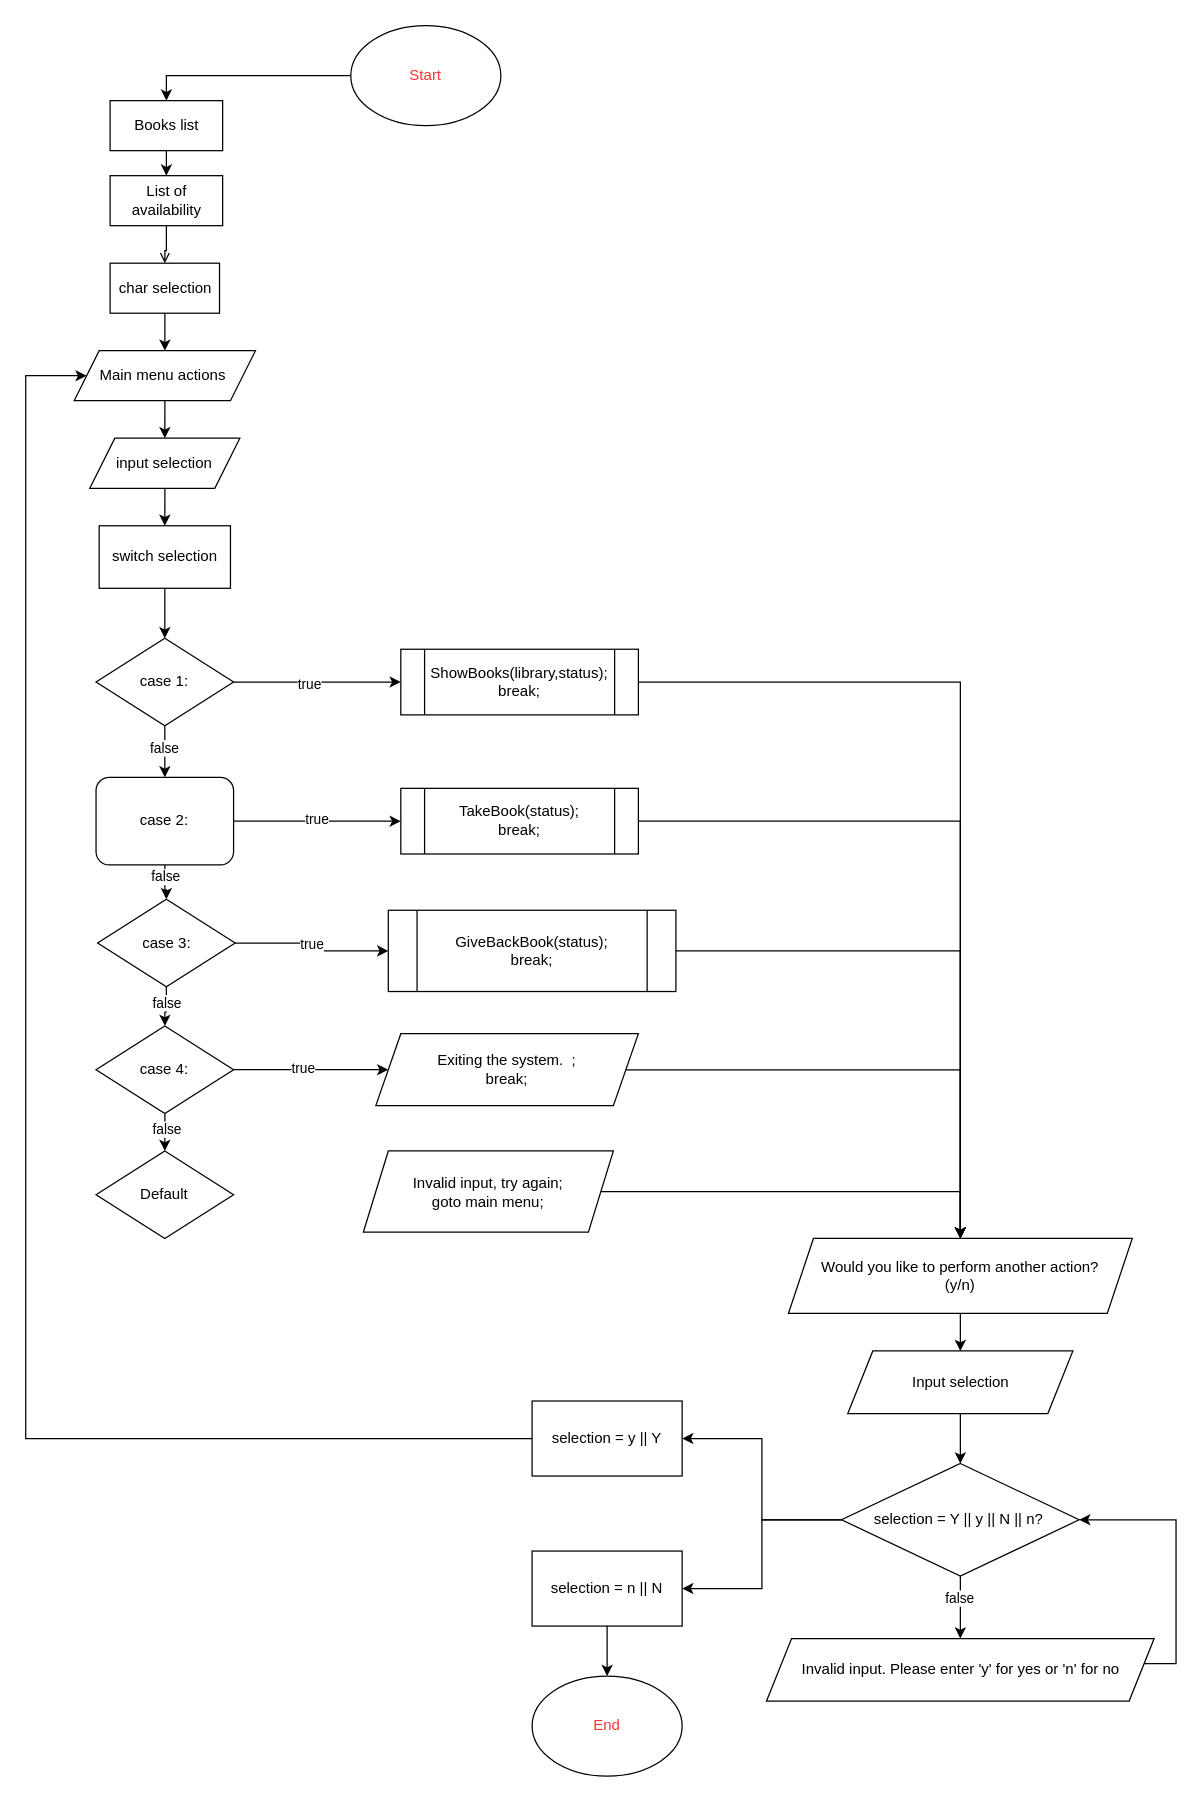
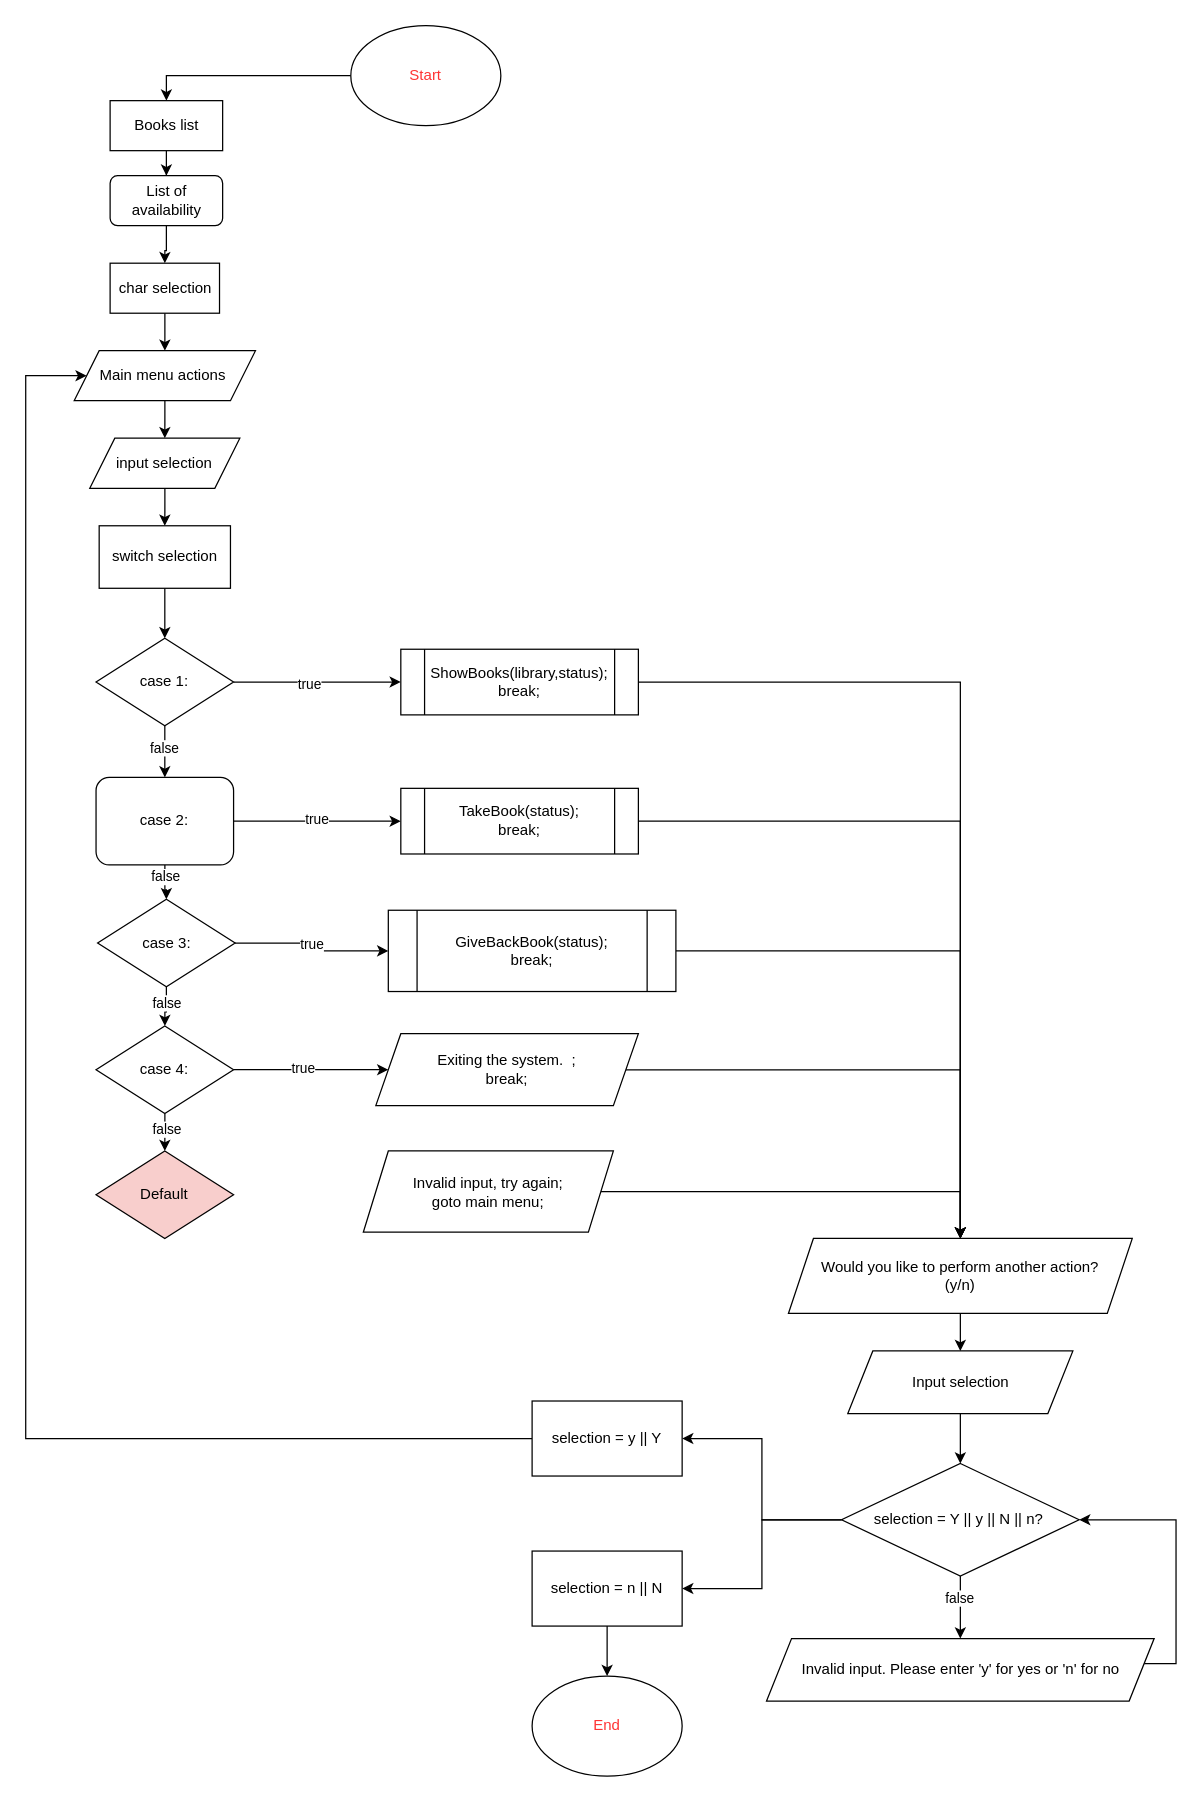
(166, 201) -> (166, 201)
(165, 254) -> (165, 252)
(165, 1194) -> (165, 1194)
